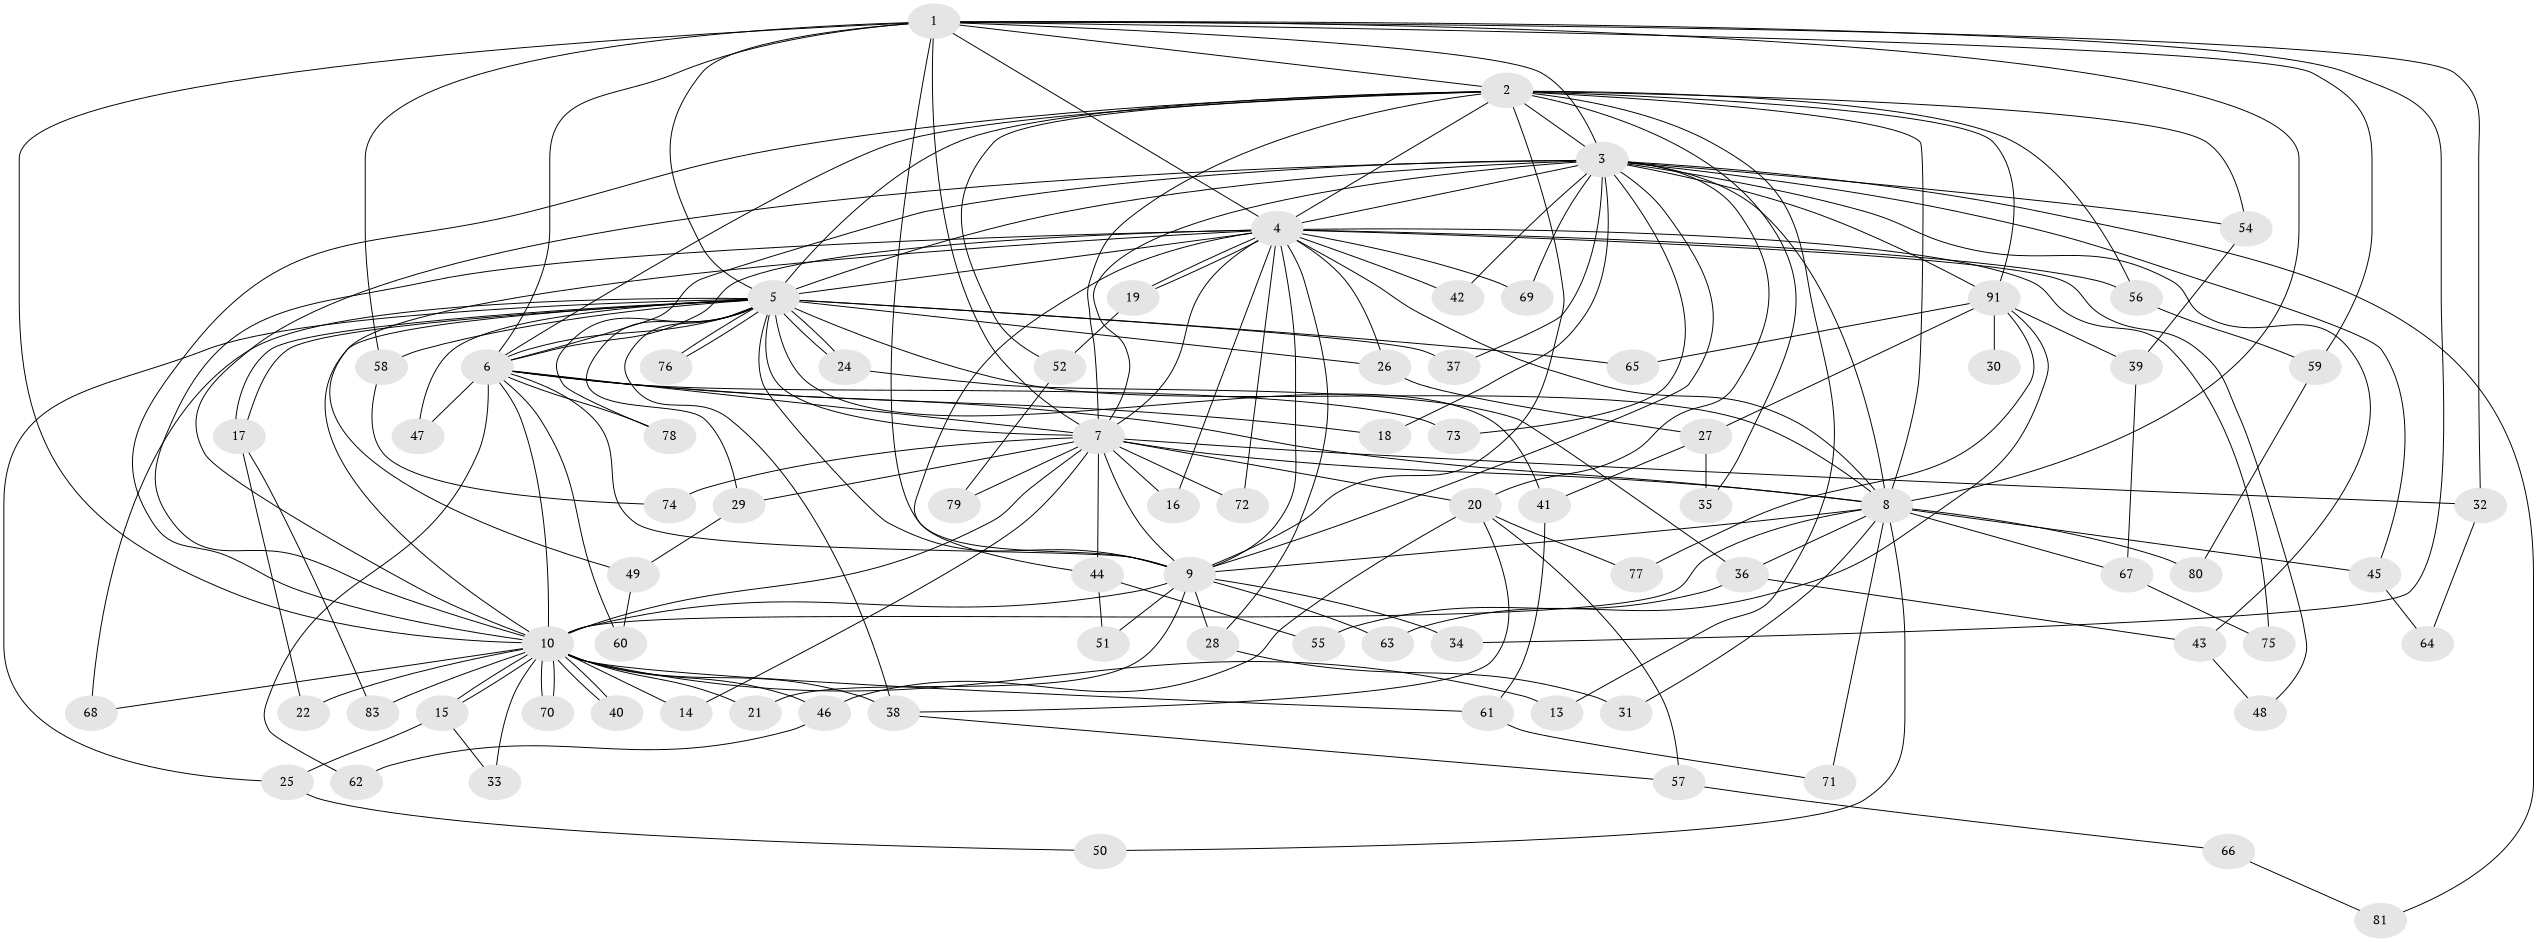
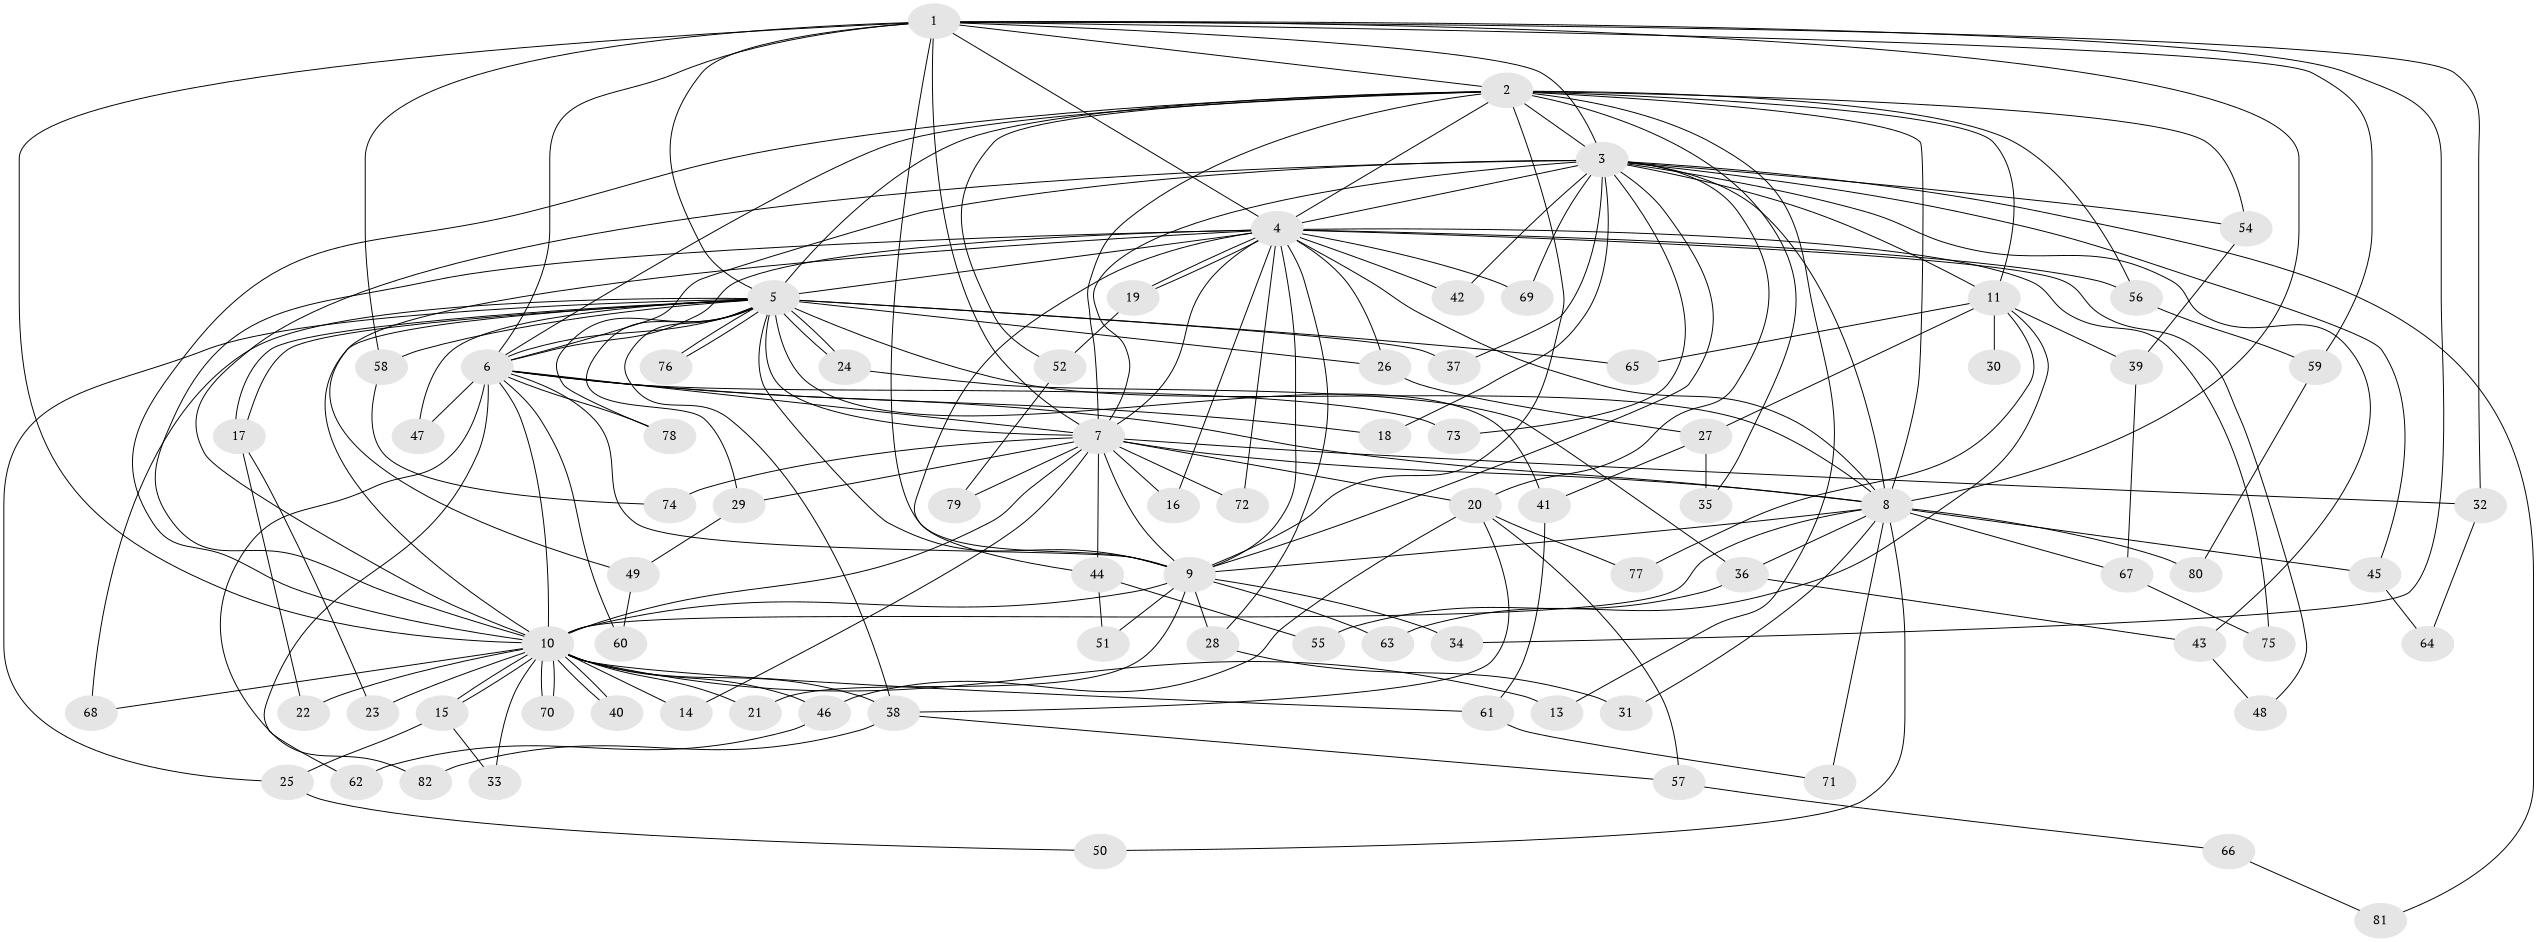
(1181, 193) -> none
(1994, 298) -> (1994, 298)
(373, 713) -> (373, 713)
none -> (426, 782)
